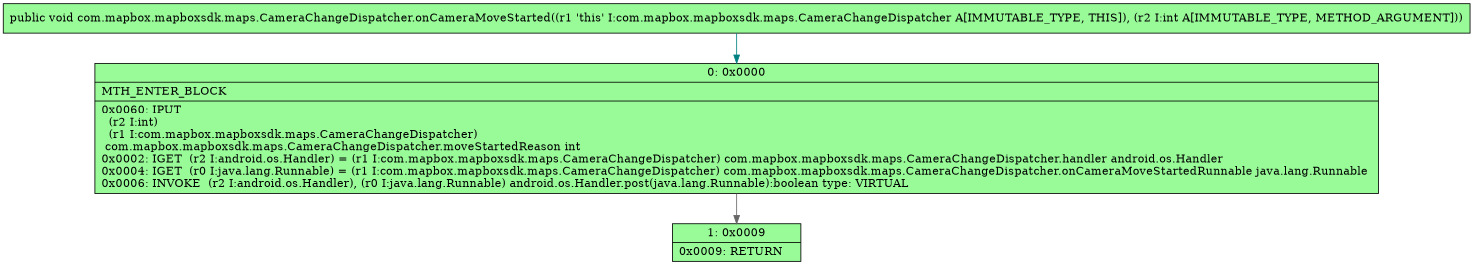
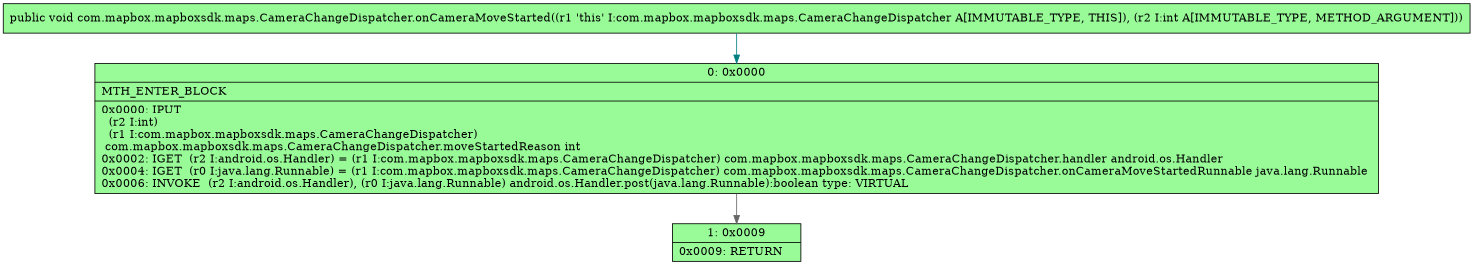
(145, 110) -> (145, 110)
